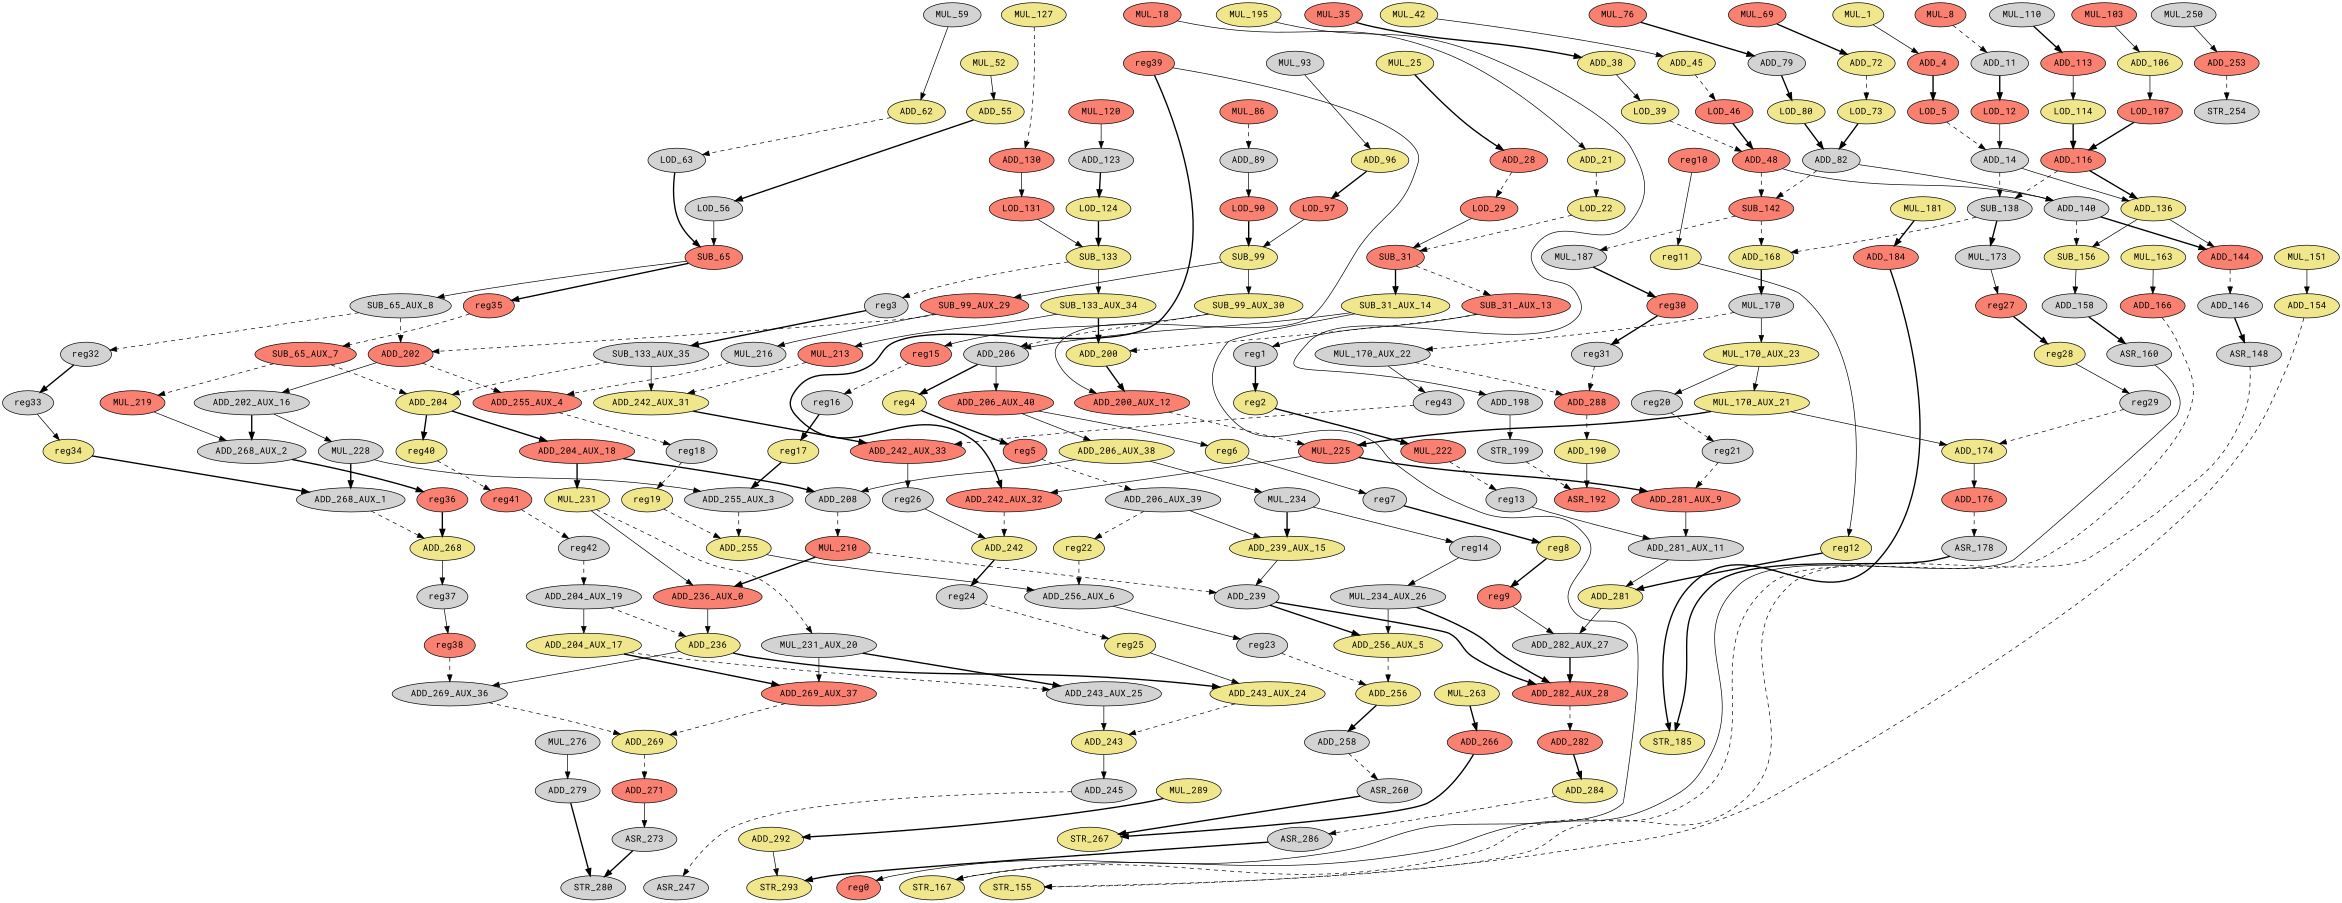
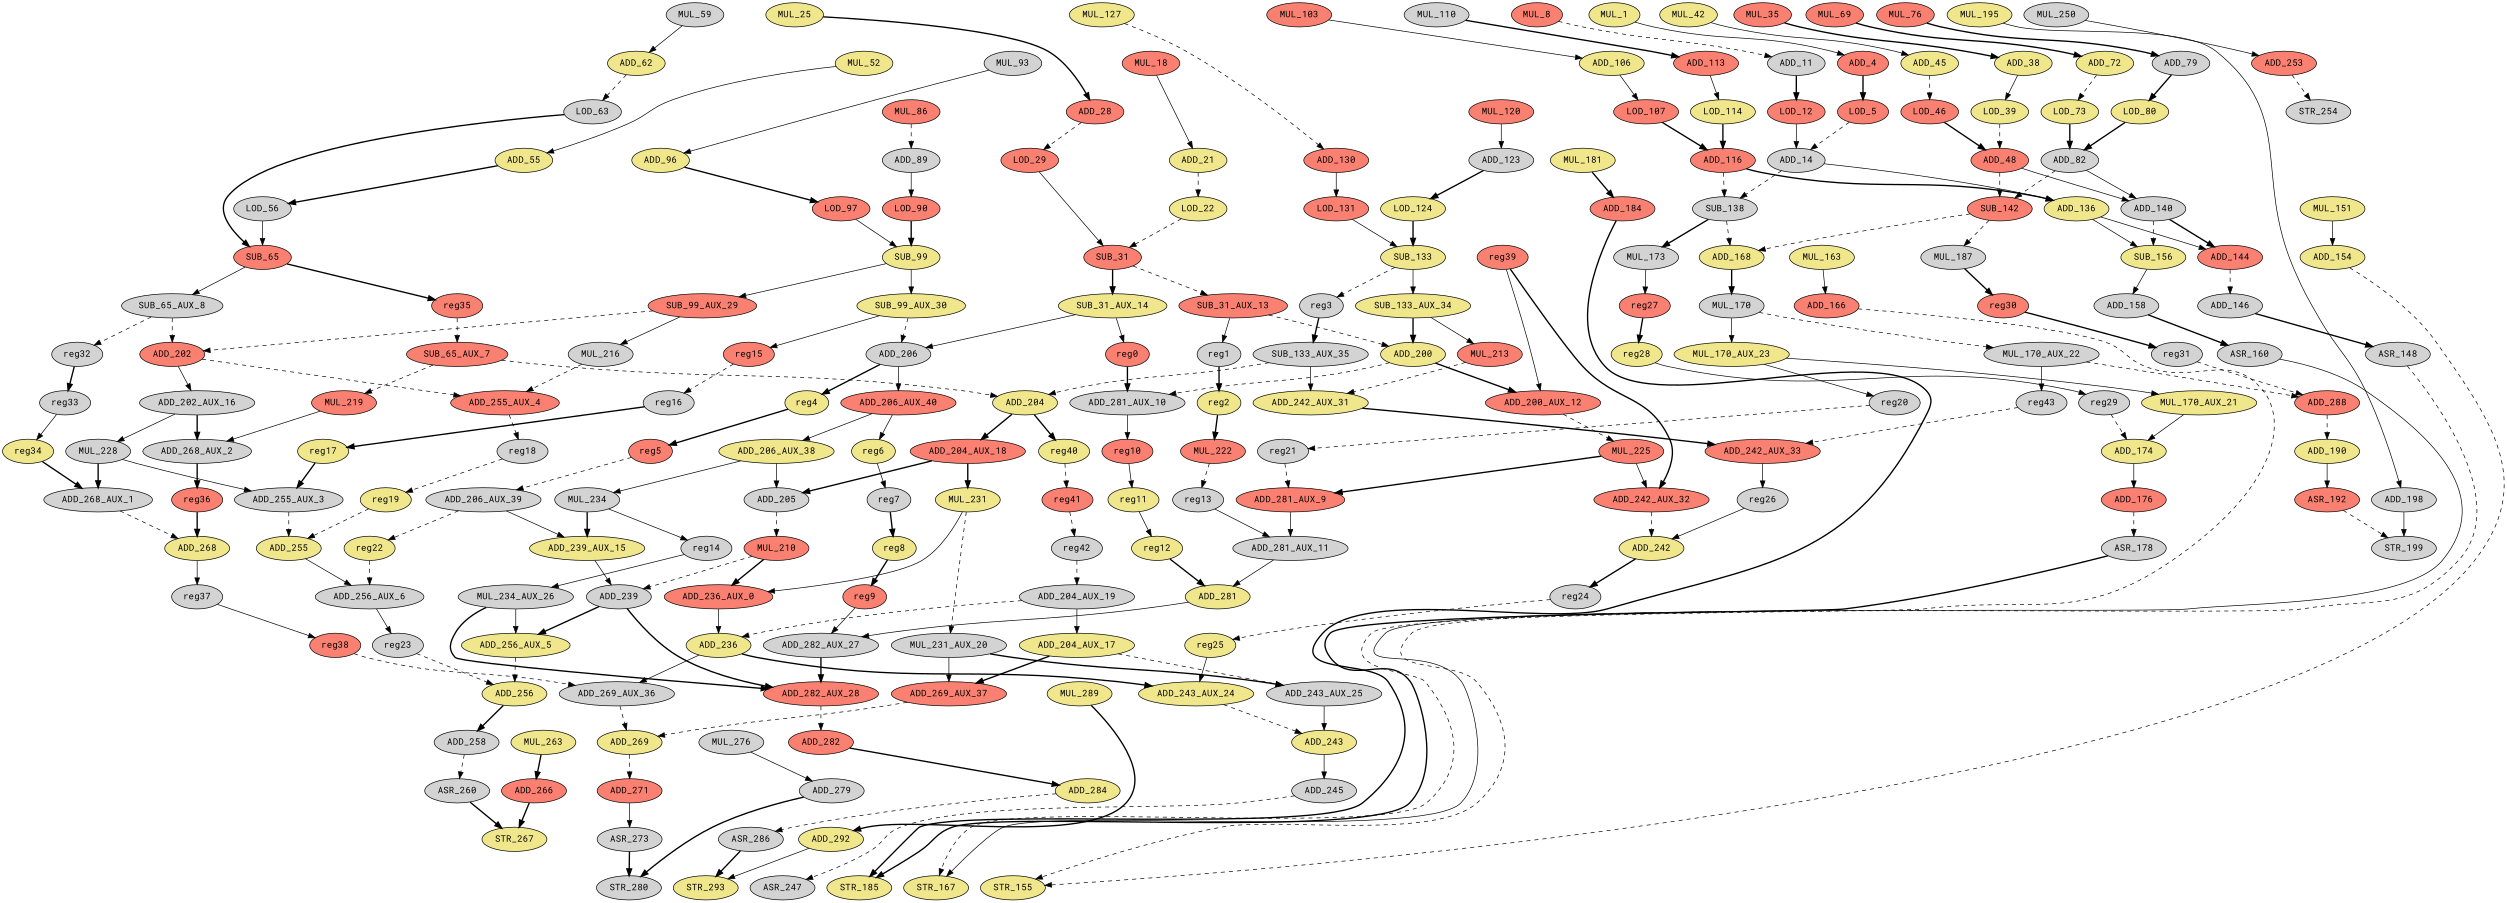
none -> (1127, 403)
(1538, 427) -> none
(1546, 474) -> (2363, 522)
(838, 500) -> (776, 500)
